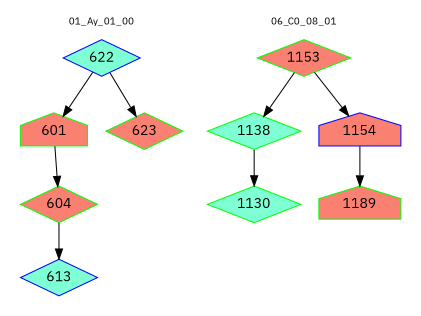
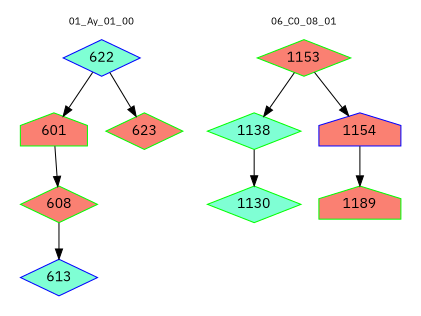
(59, 204) -> (59, 204)
